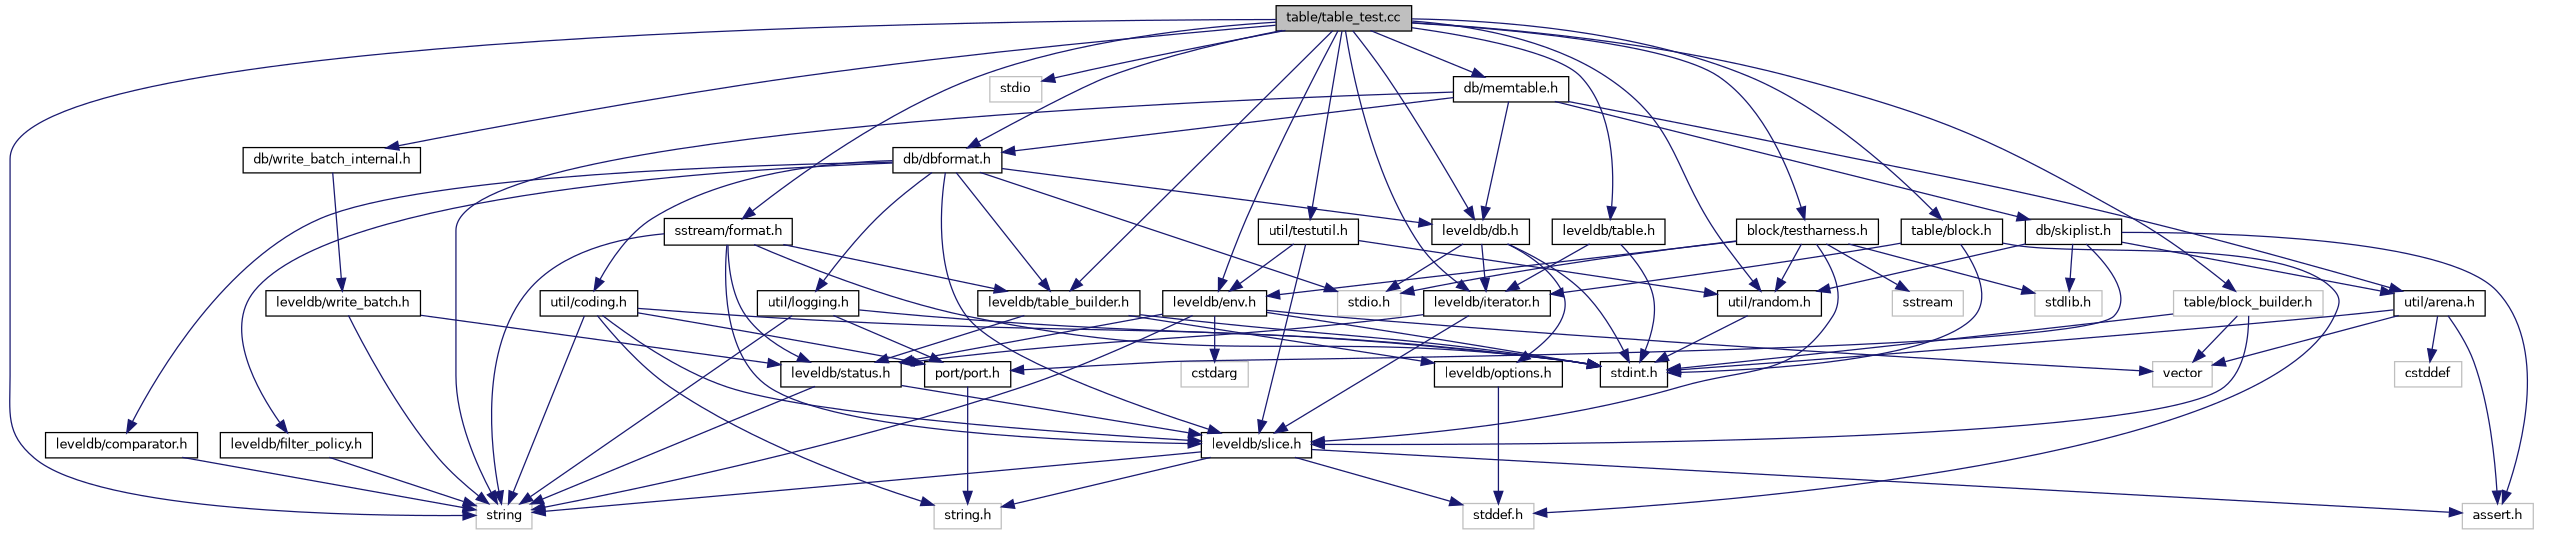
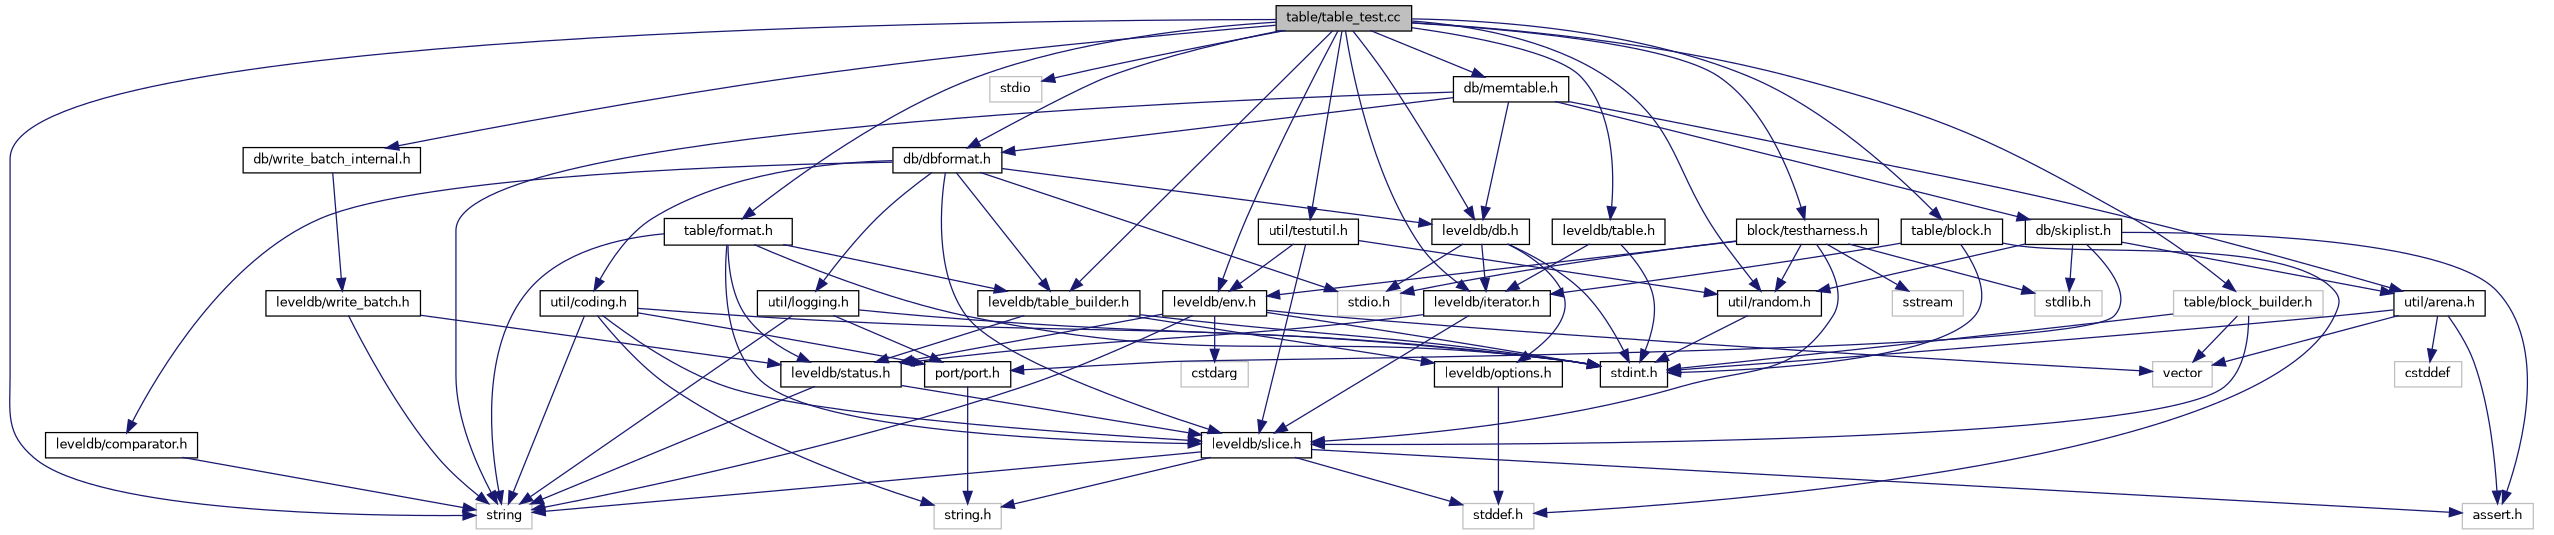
(728, 232) -> (728, 232)
(296, 445) -> none
